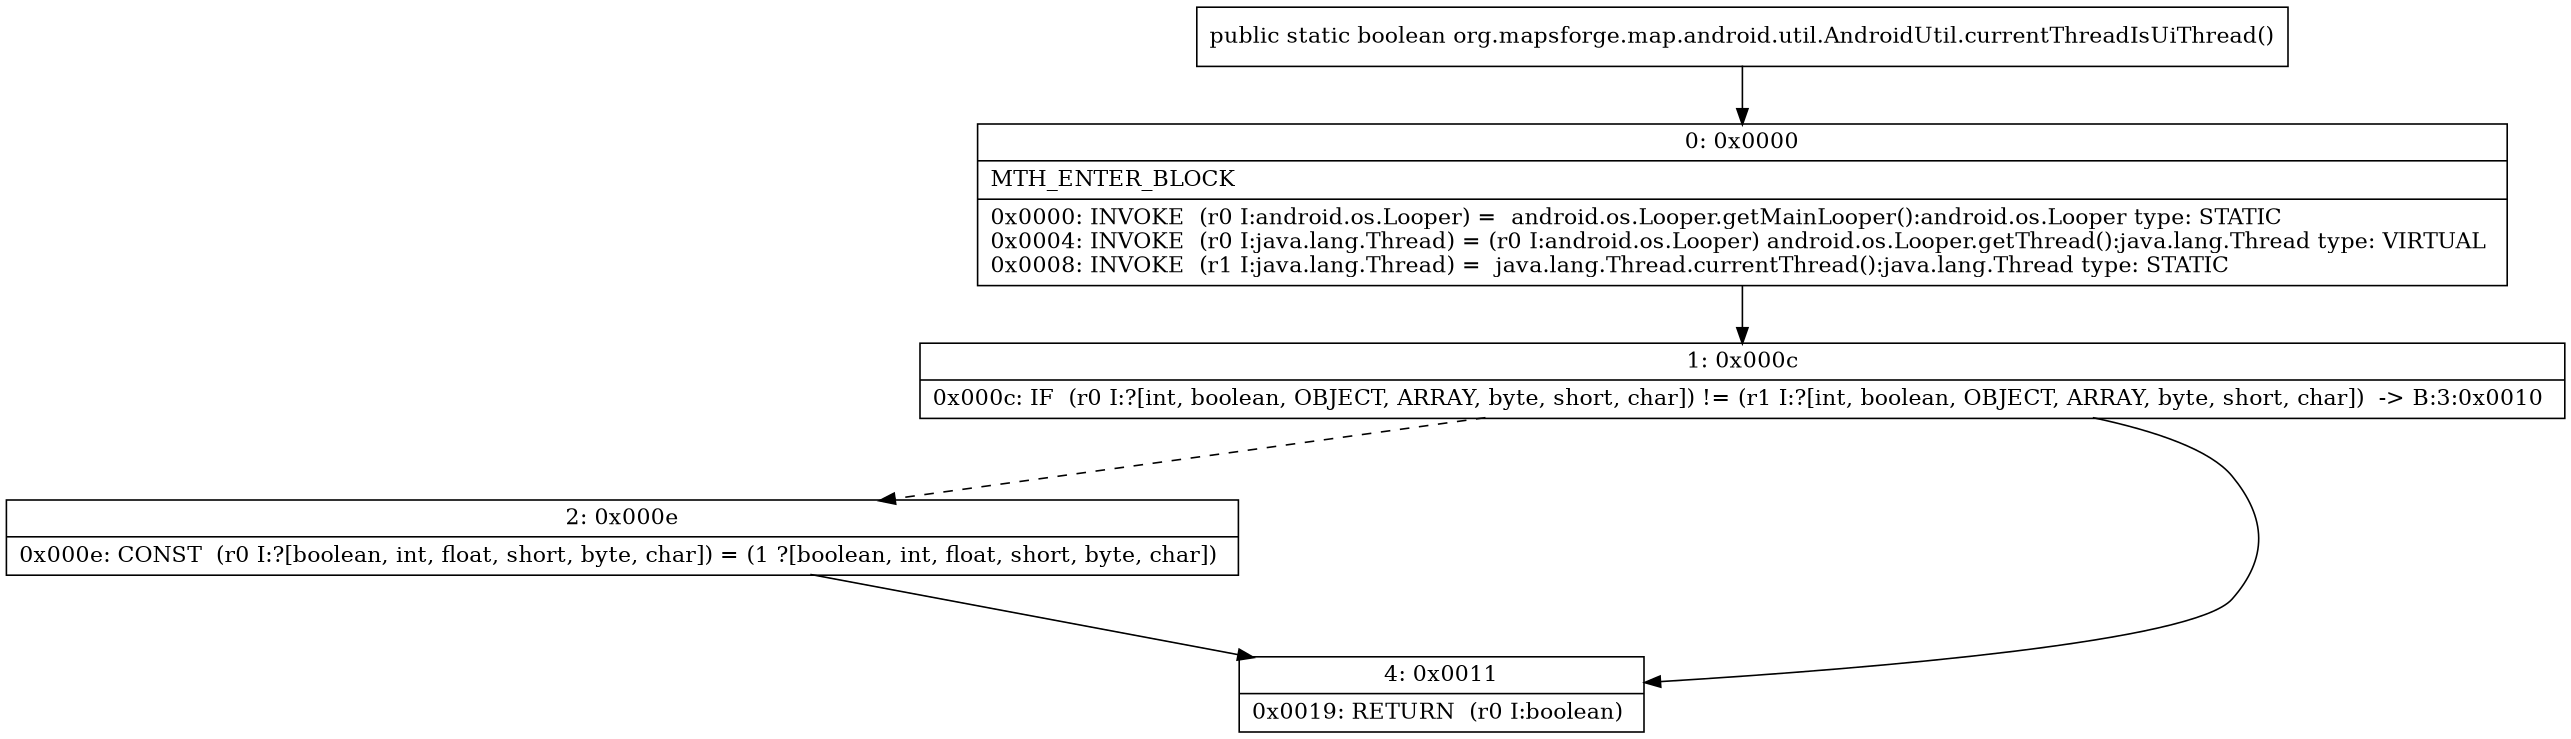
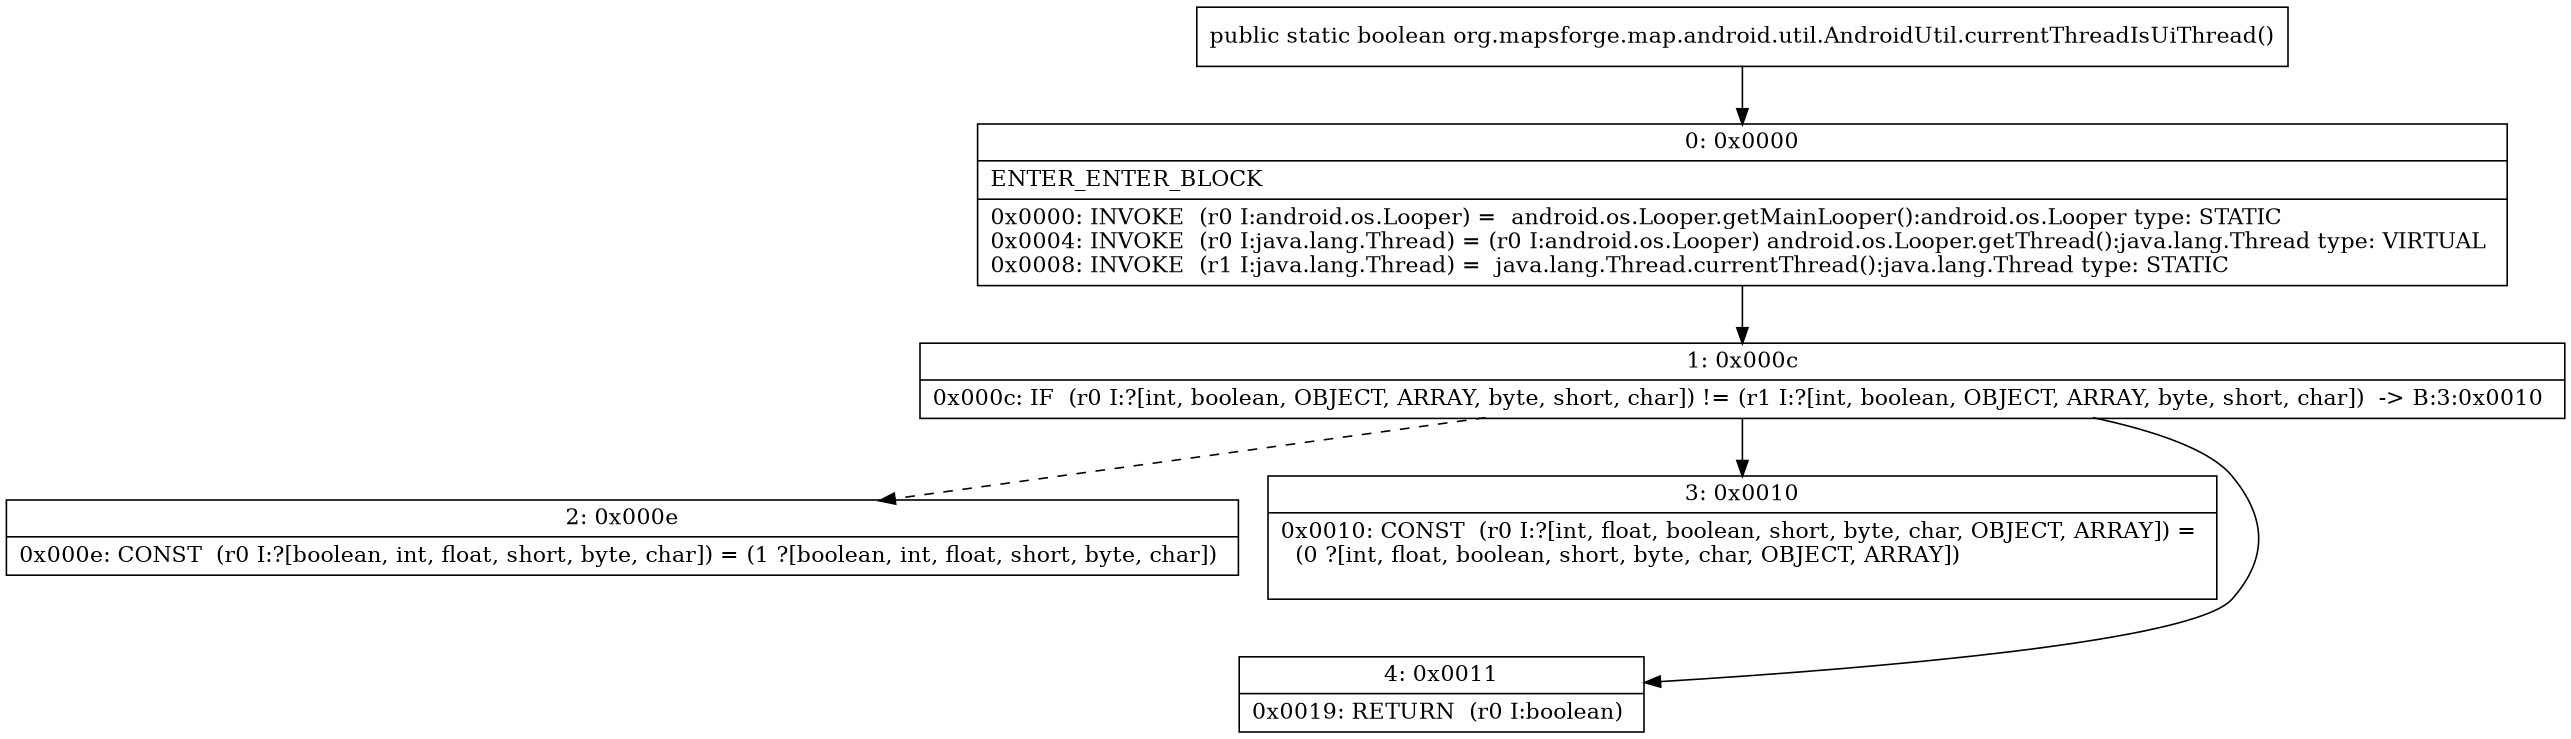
(1114, 179) -> (1127, 179)
none -> (1742, 538)
(1024, 615) -> none
